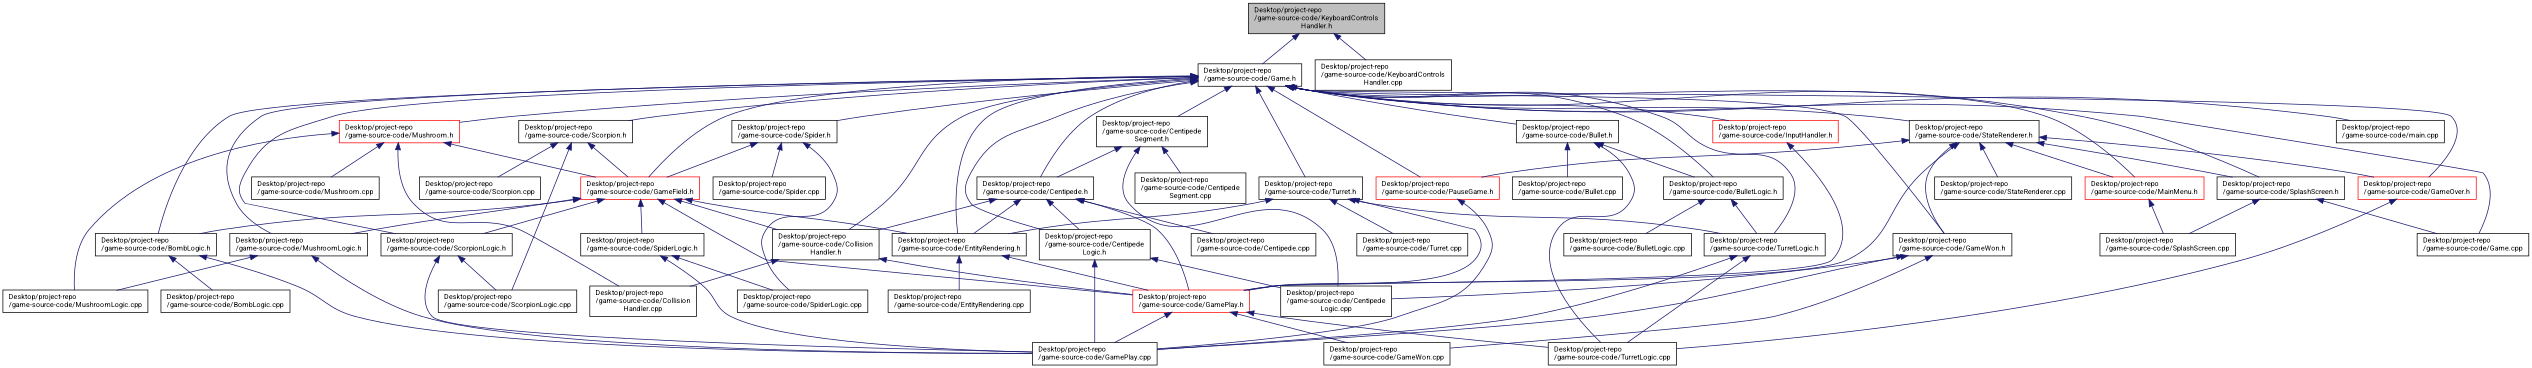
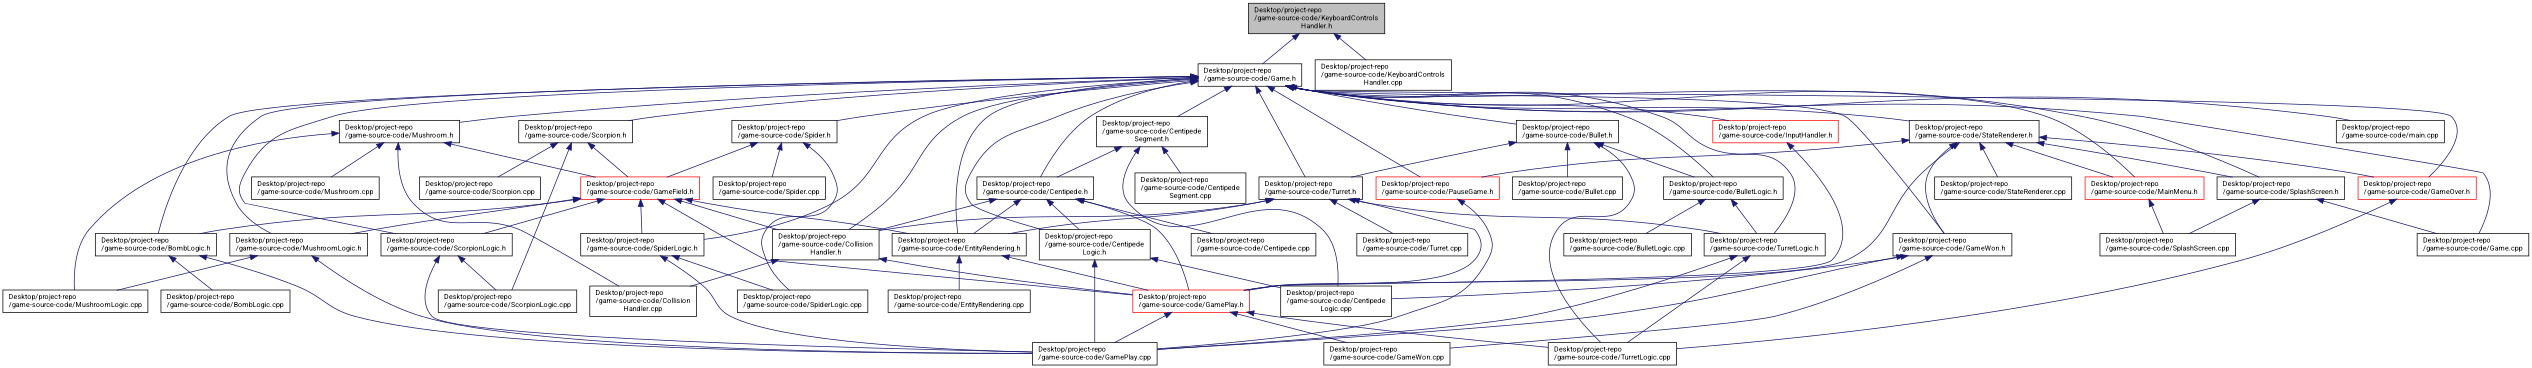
(907, 87) -> (928, 115)
(399, 132) -> (399, 132)
none -> (1430, 160)
none -> (1073, 217)
